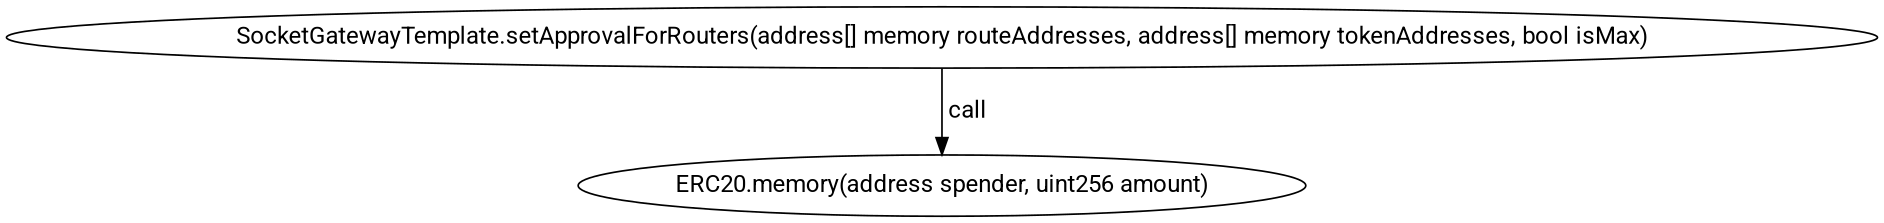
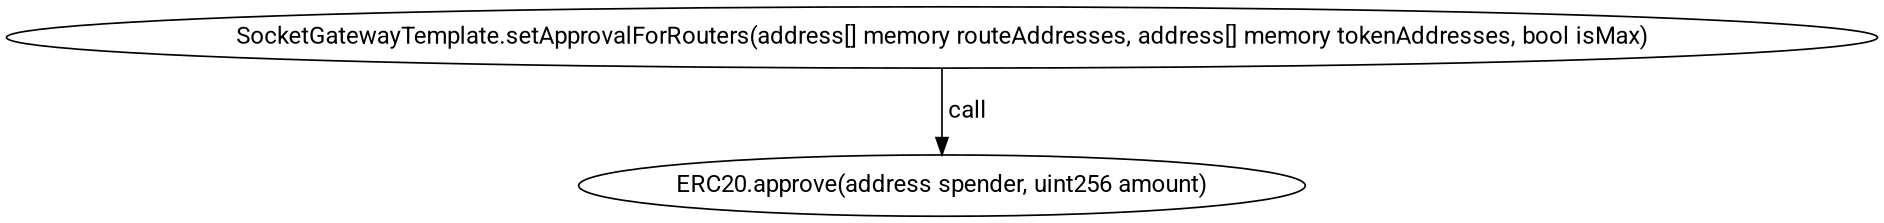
(942, 186) -> (942, 186)
